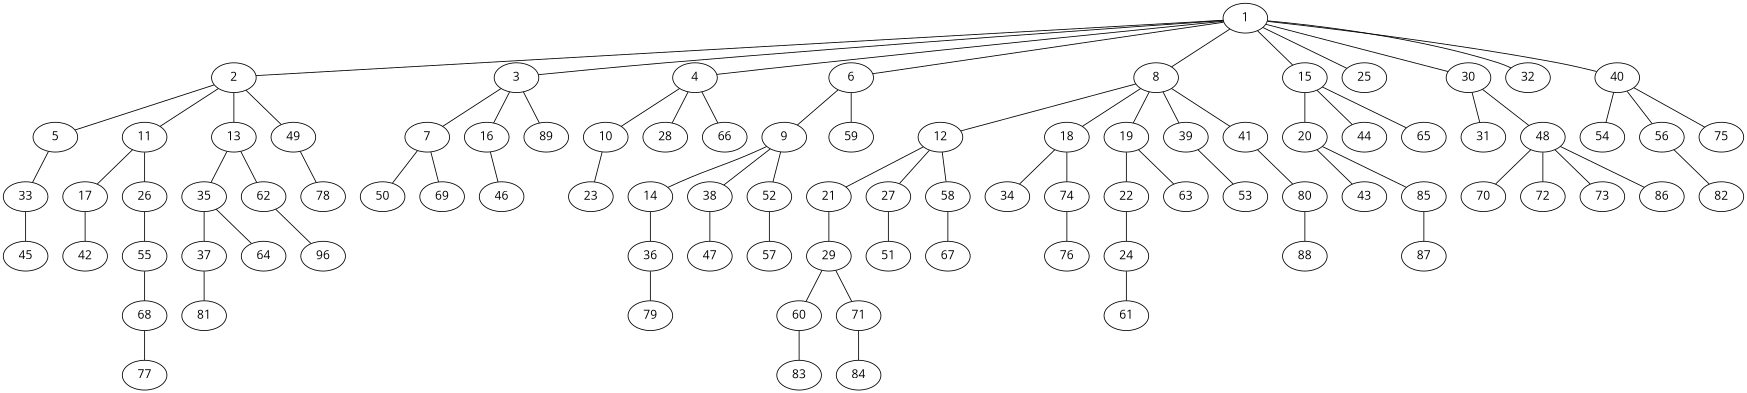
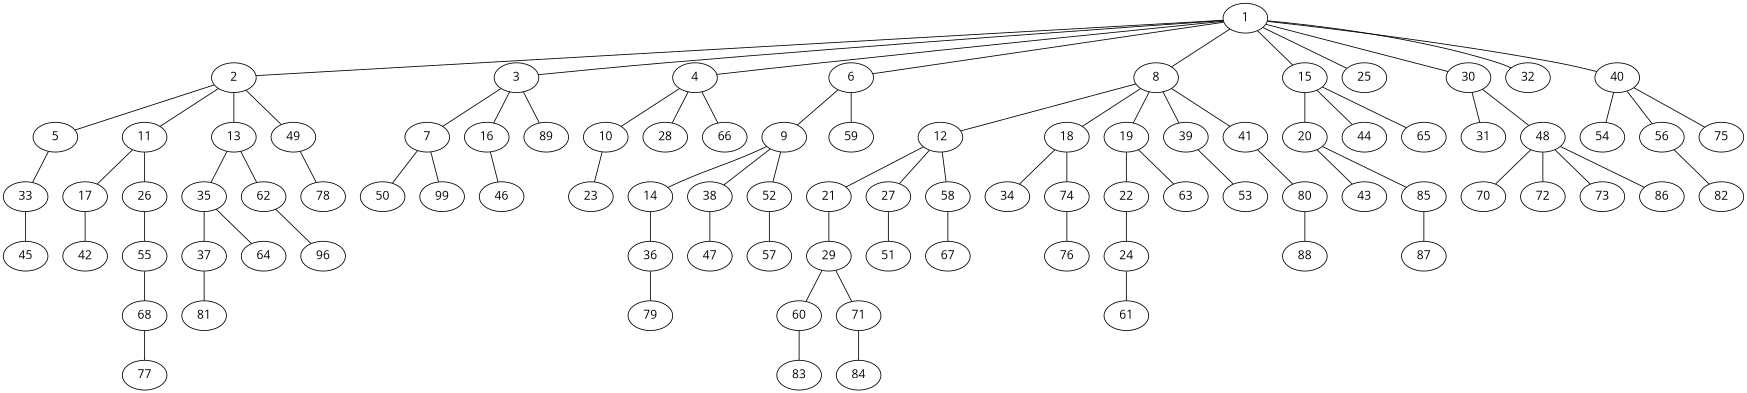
(442, 197) -> (442, 197)
